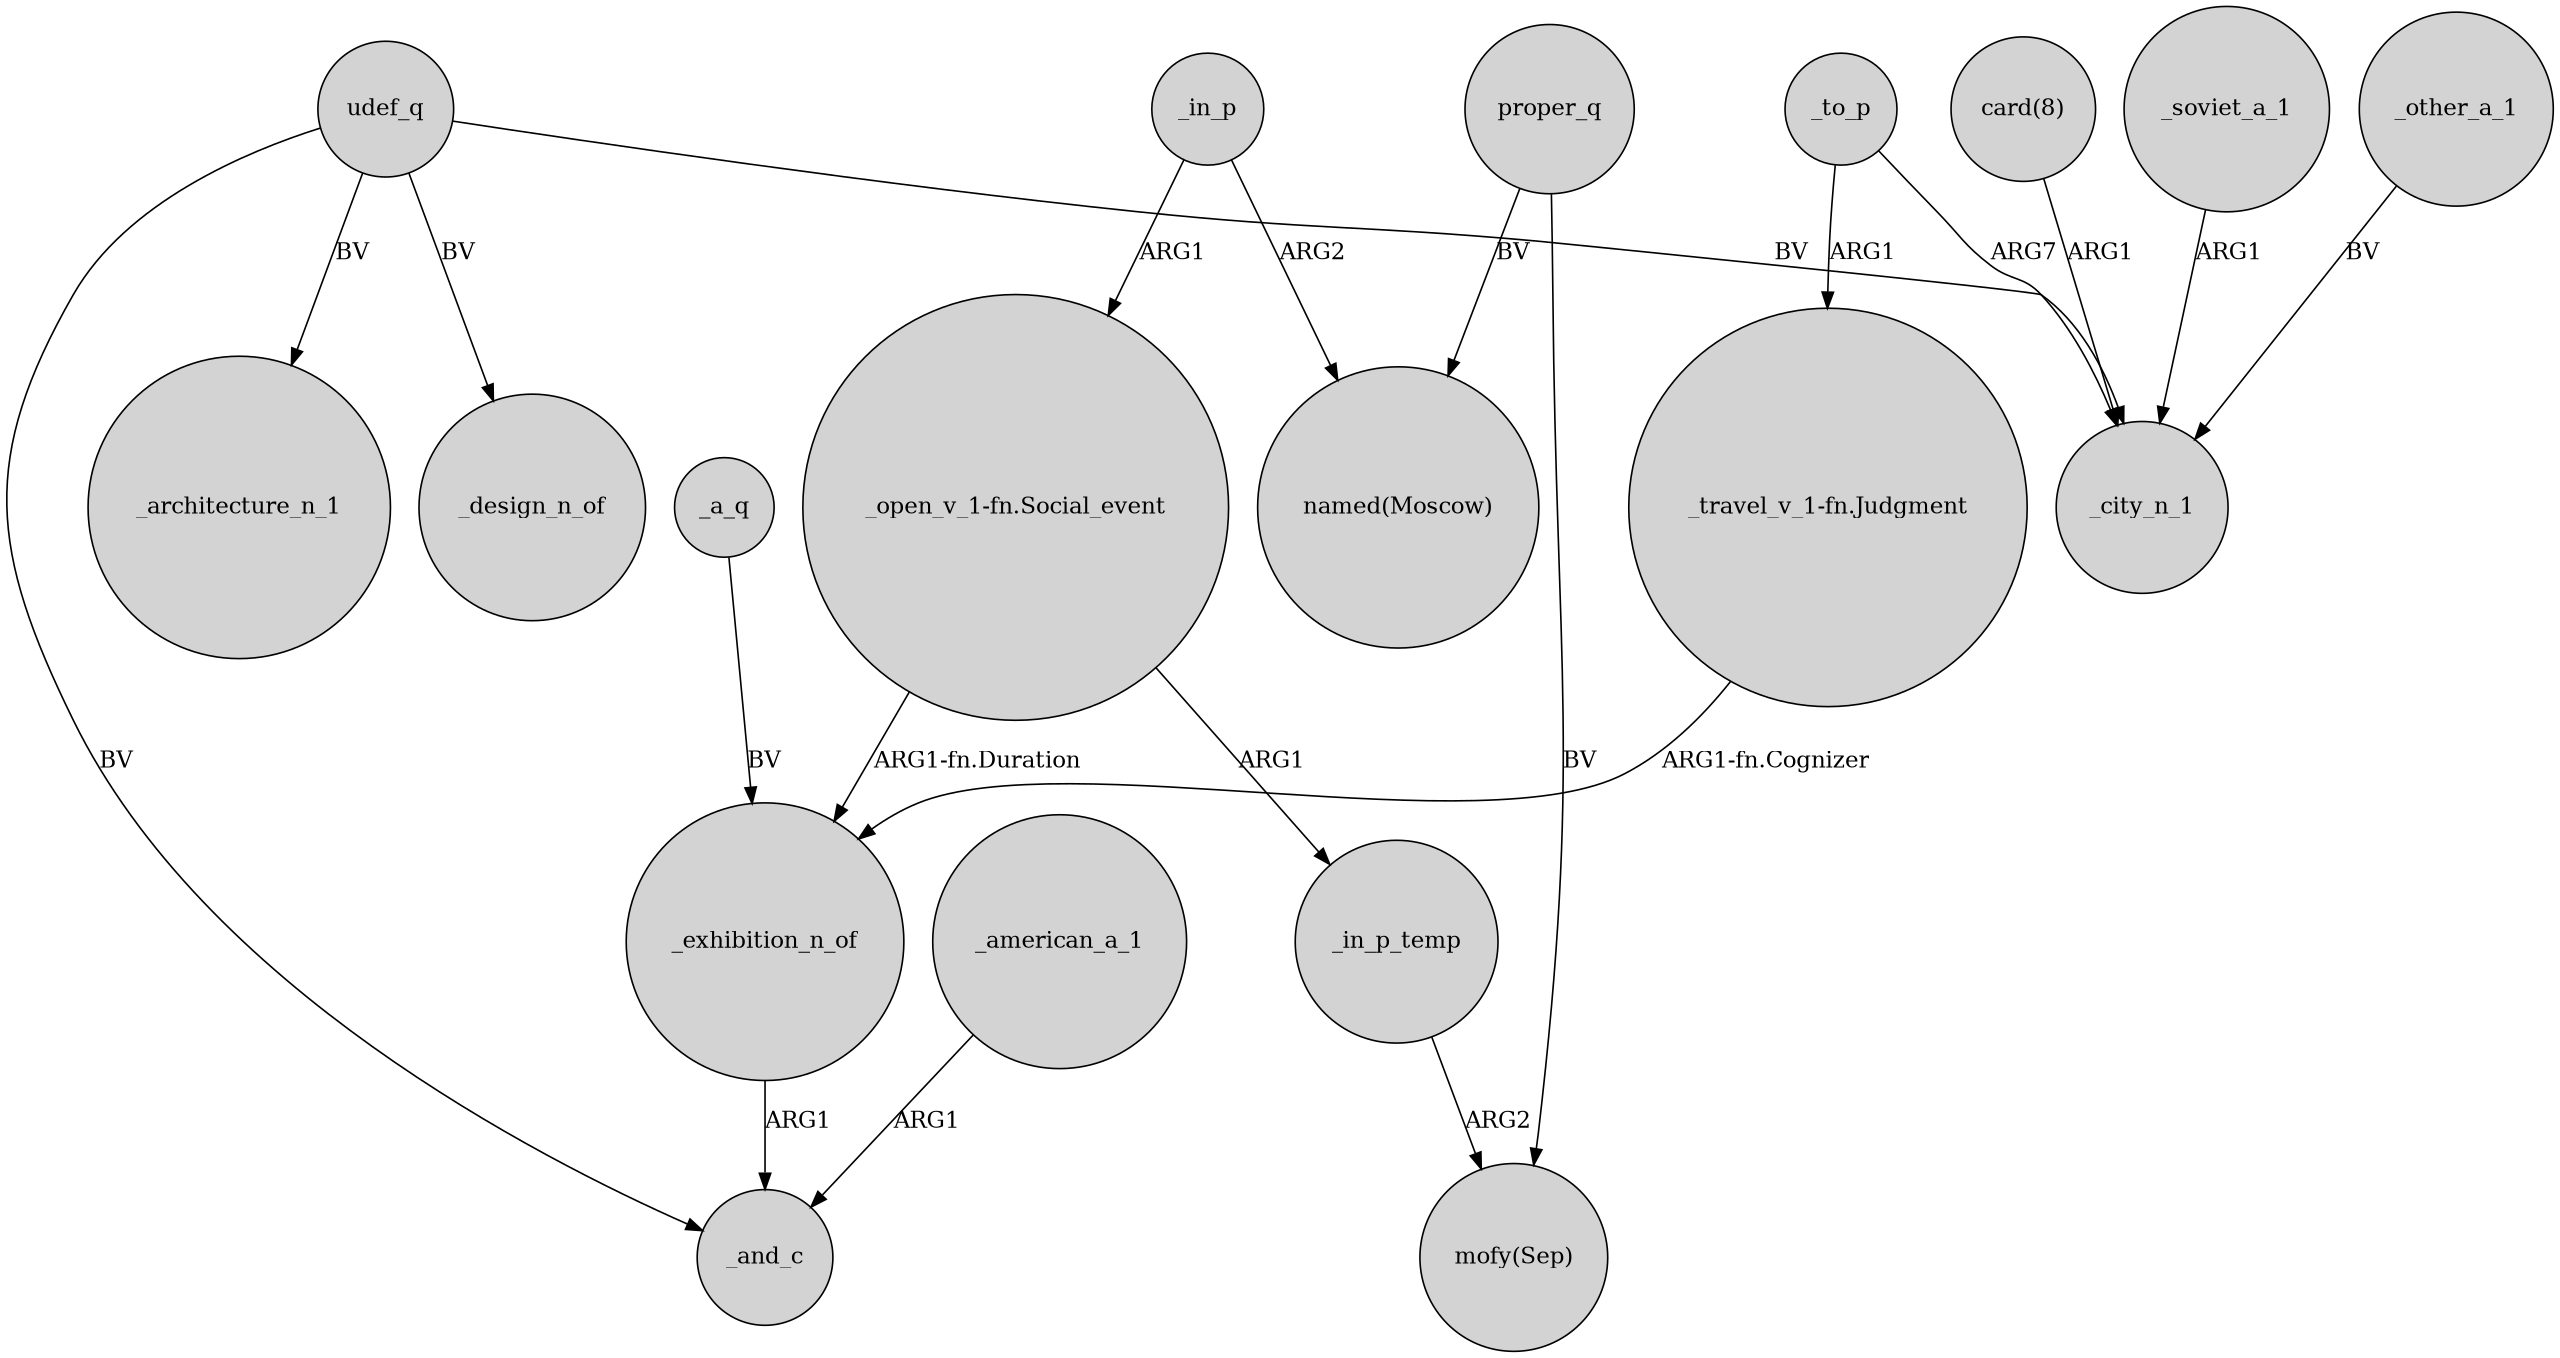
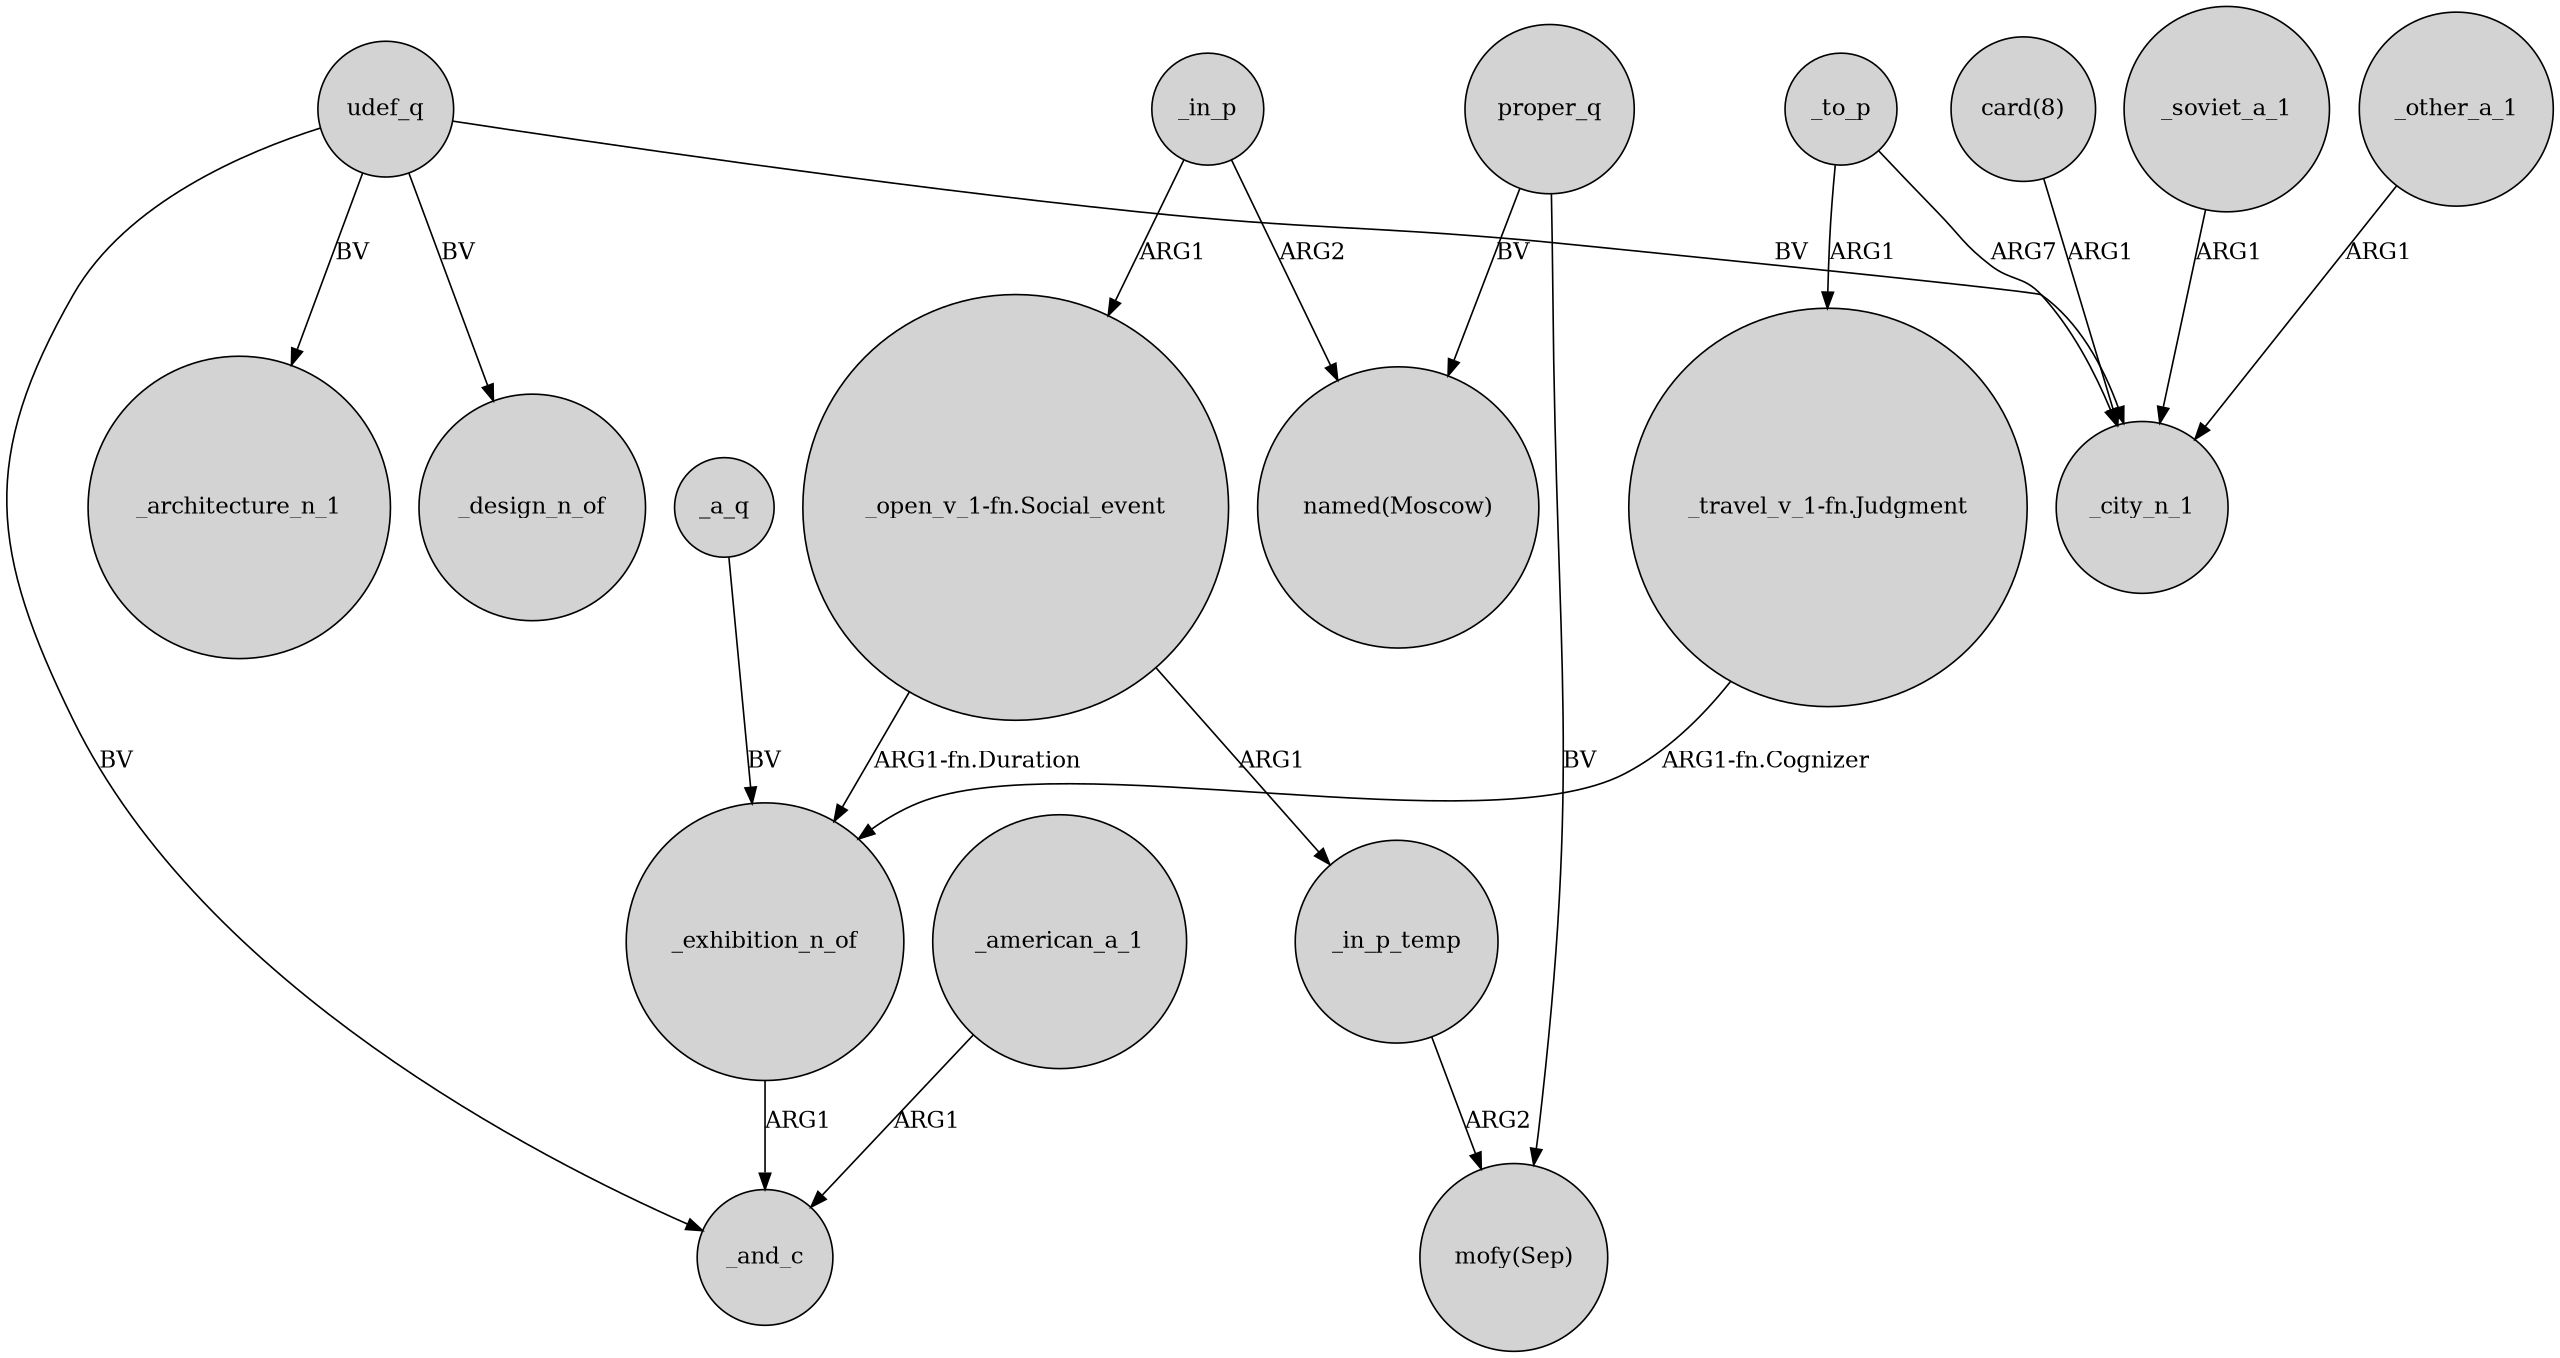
(2363, 253) -> (2379, 253)
